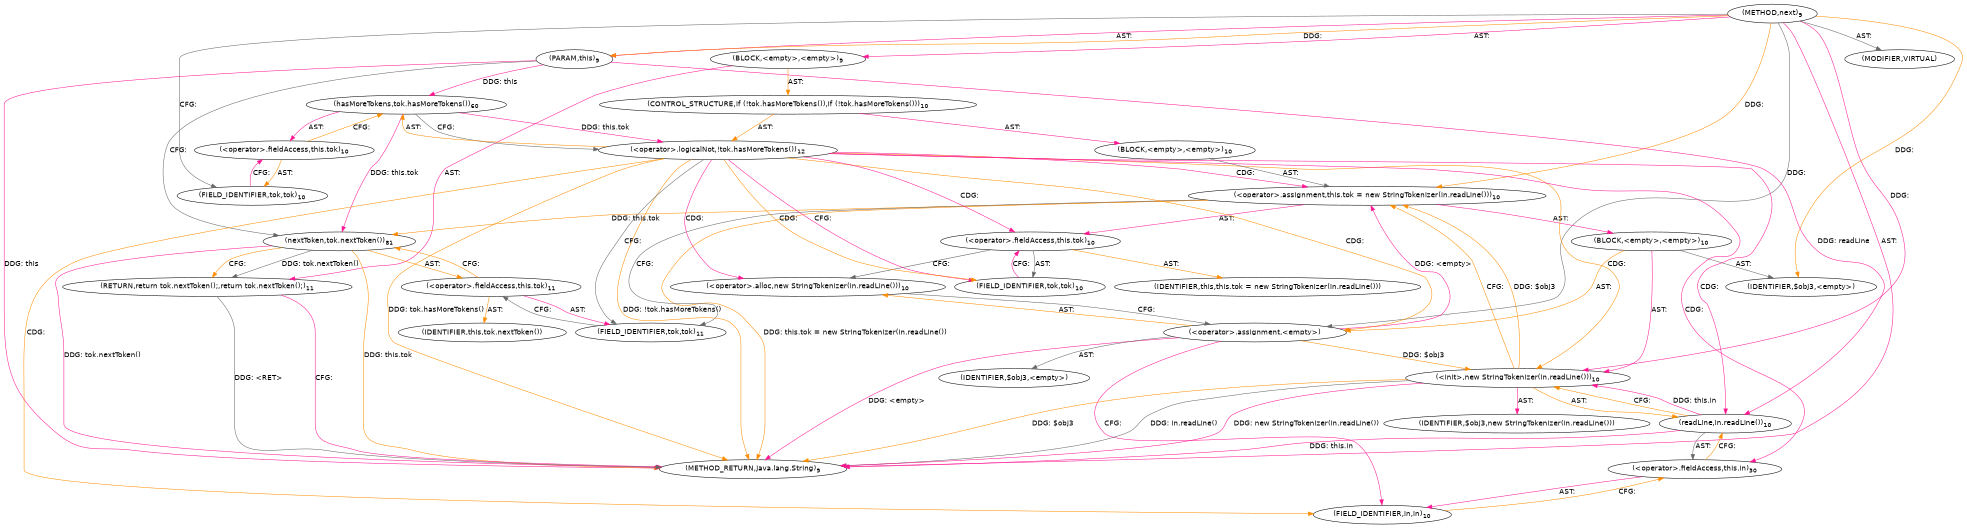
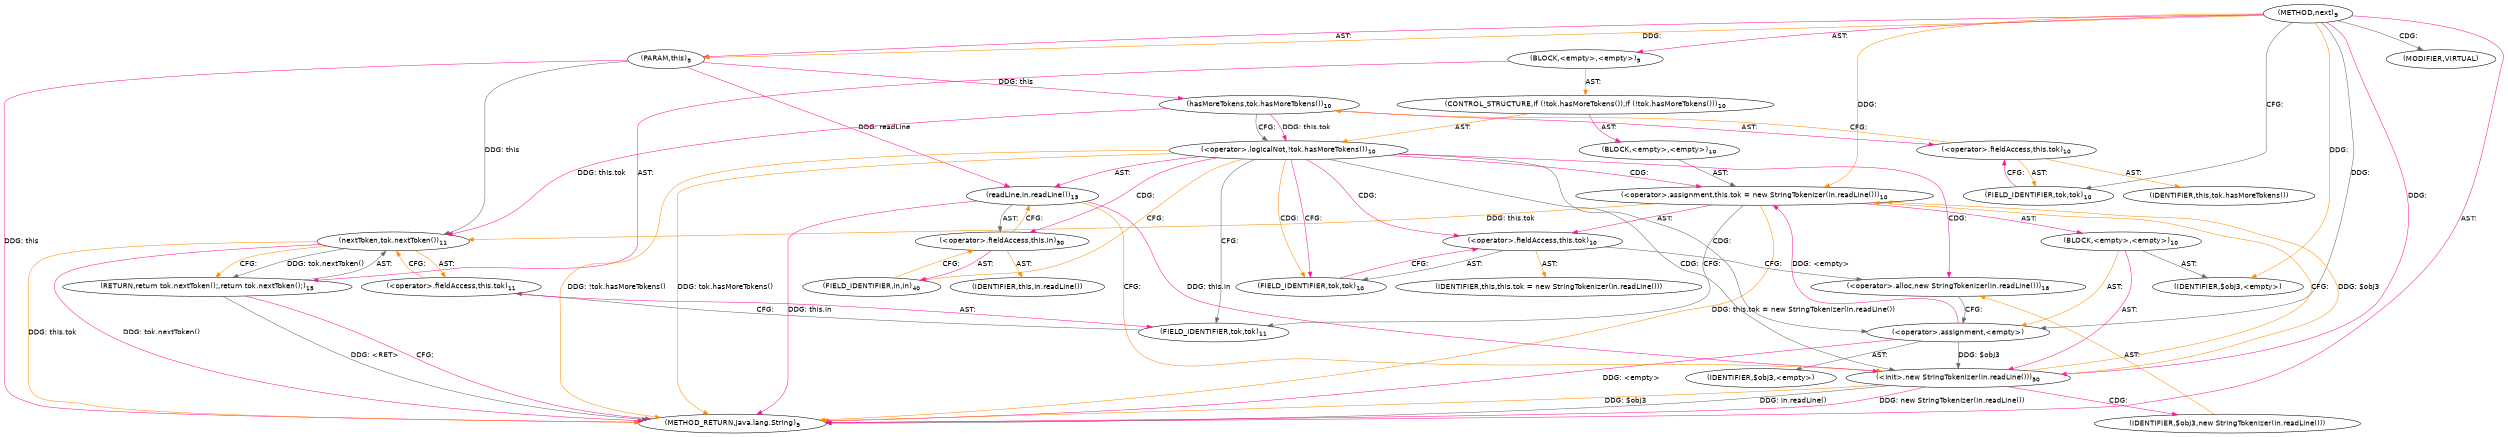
(1865, 36) -> (2410, 36)
(475, 104) -> (1328, 104)
(446, 138) -> none
(801, 149) -> (1372, 149)
(180, 150) -> (502, 150)
(1319, 169) -> (1640, 232)
none -> (2219, 196)
(1186, 206) -> (1627, 215)
(390, 241) -> (443, 241)
none -> (346, 274)
(310, 286) -> (310, 286)
(905, 286) -> (2046, 286)
none -> (1027, 287)
(1711, 287) -> (1124, 173)
(1040, 311) -> (2104, 347)
(37, 332) -> (1157, 219)
(482, 332) -> none
(1383, 355) -> (1958, 353)
(1596, 377) -> (2036, 377)
(1527, 401) -> (2120, 401)
(1600, 411) -> none
(1768, 423) -> (1075, 195)
(1163, 441) -> none
(1427, 514) -> (917, 286)
